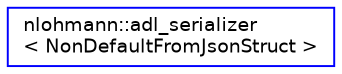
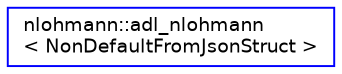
(171, 37) -> (171, 37)
